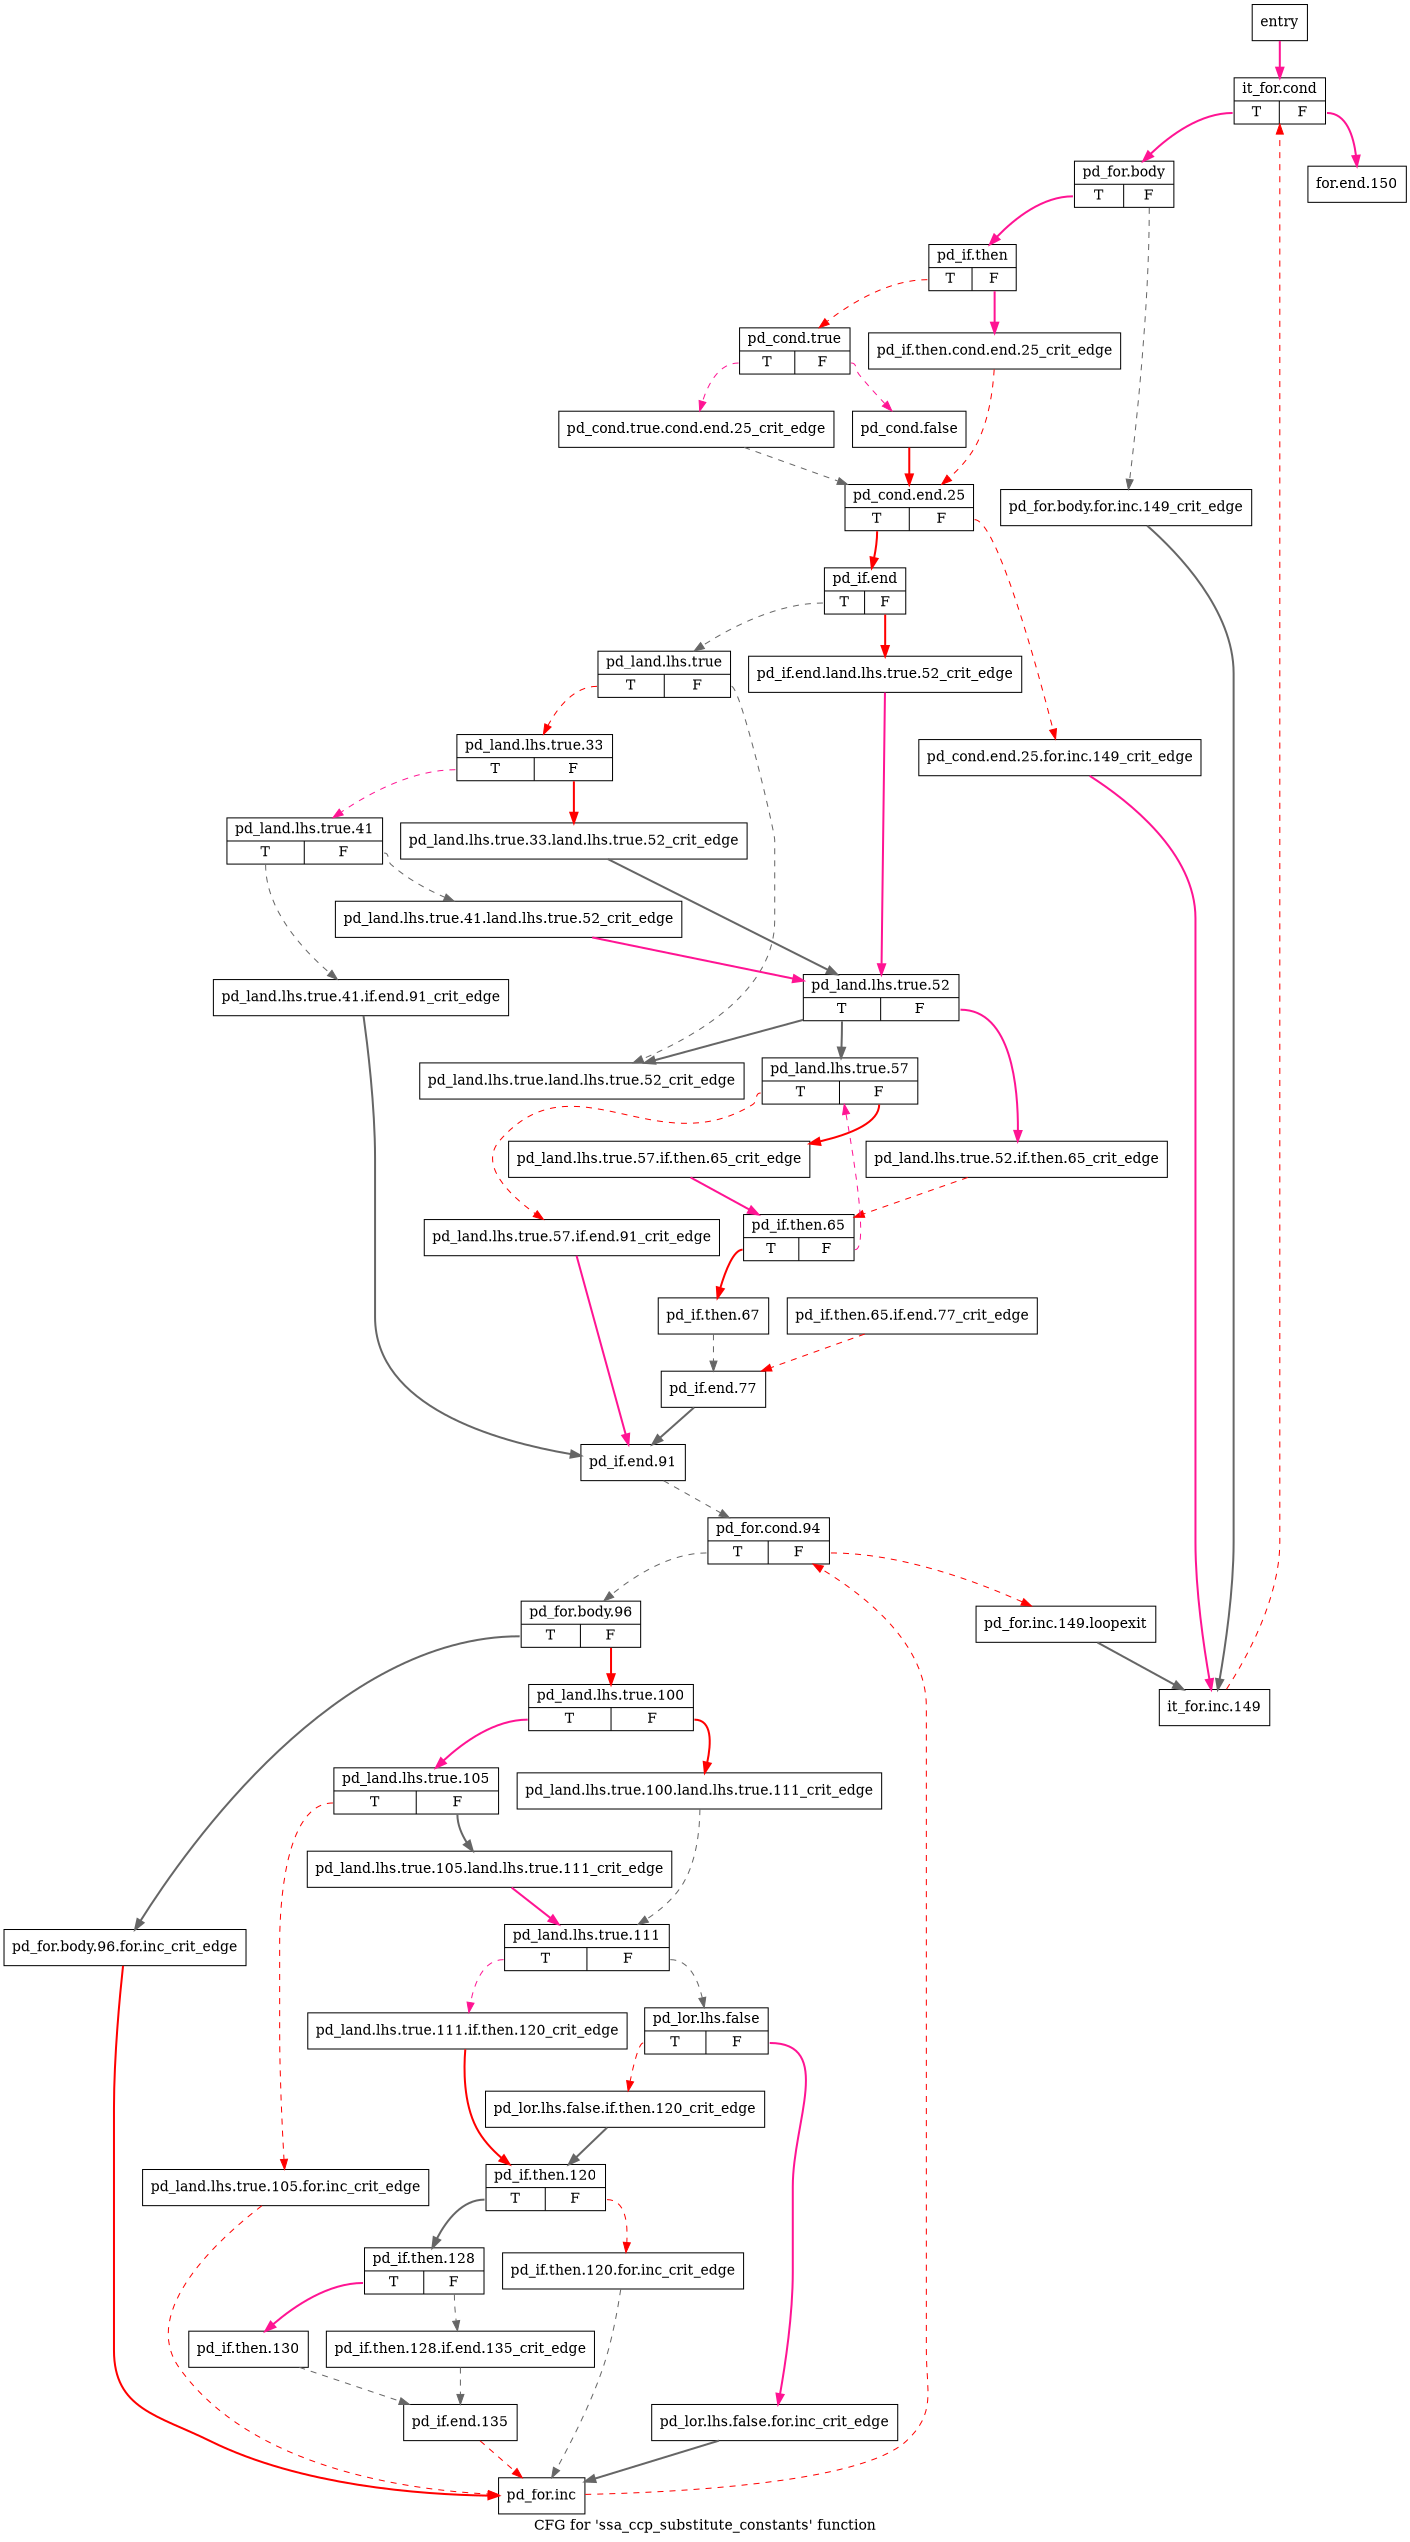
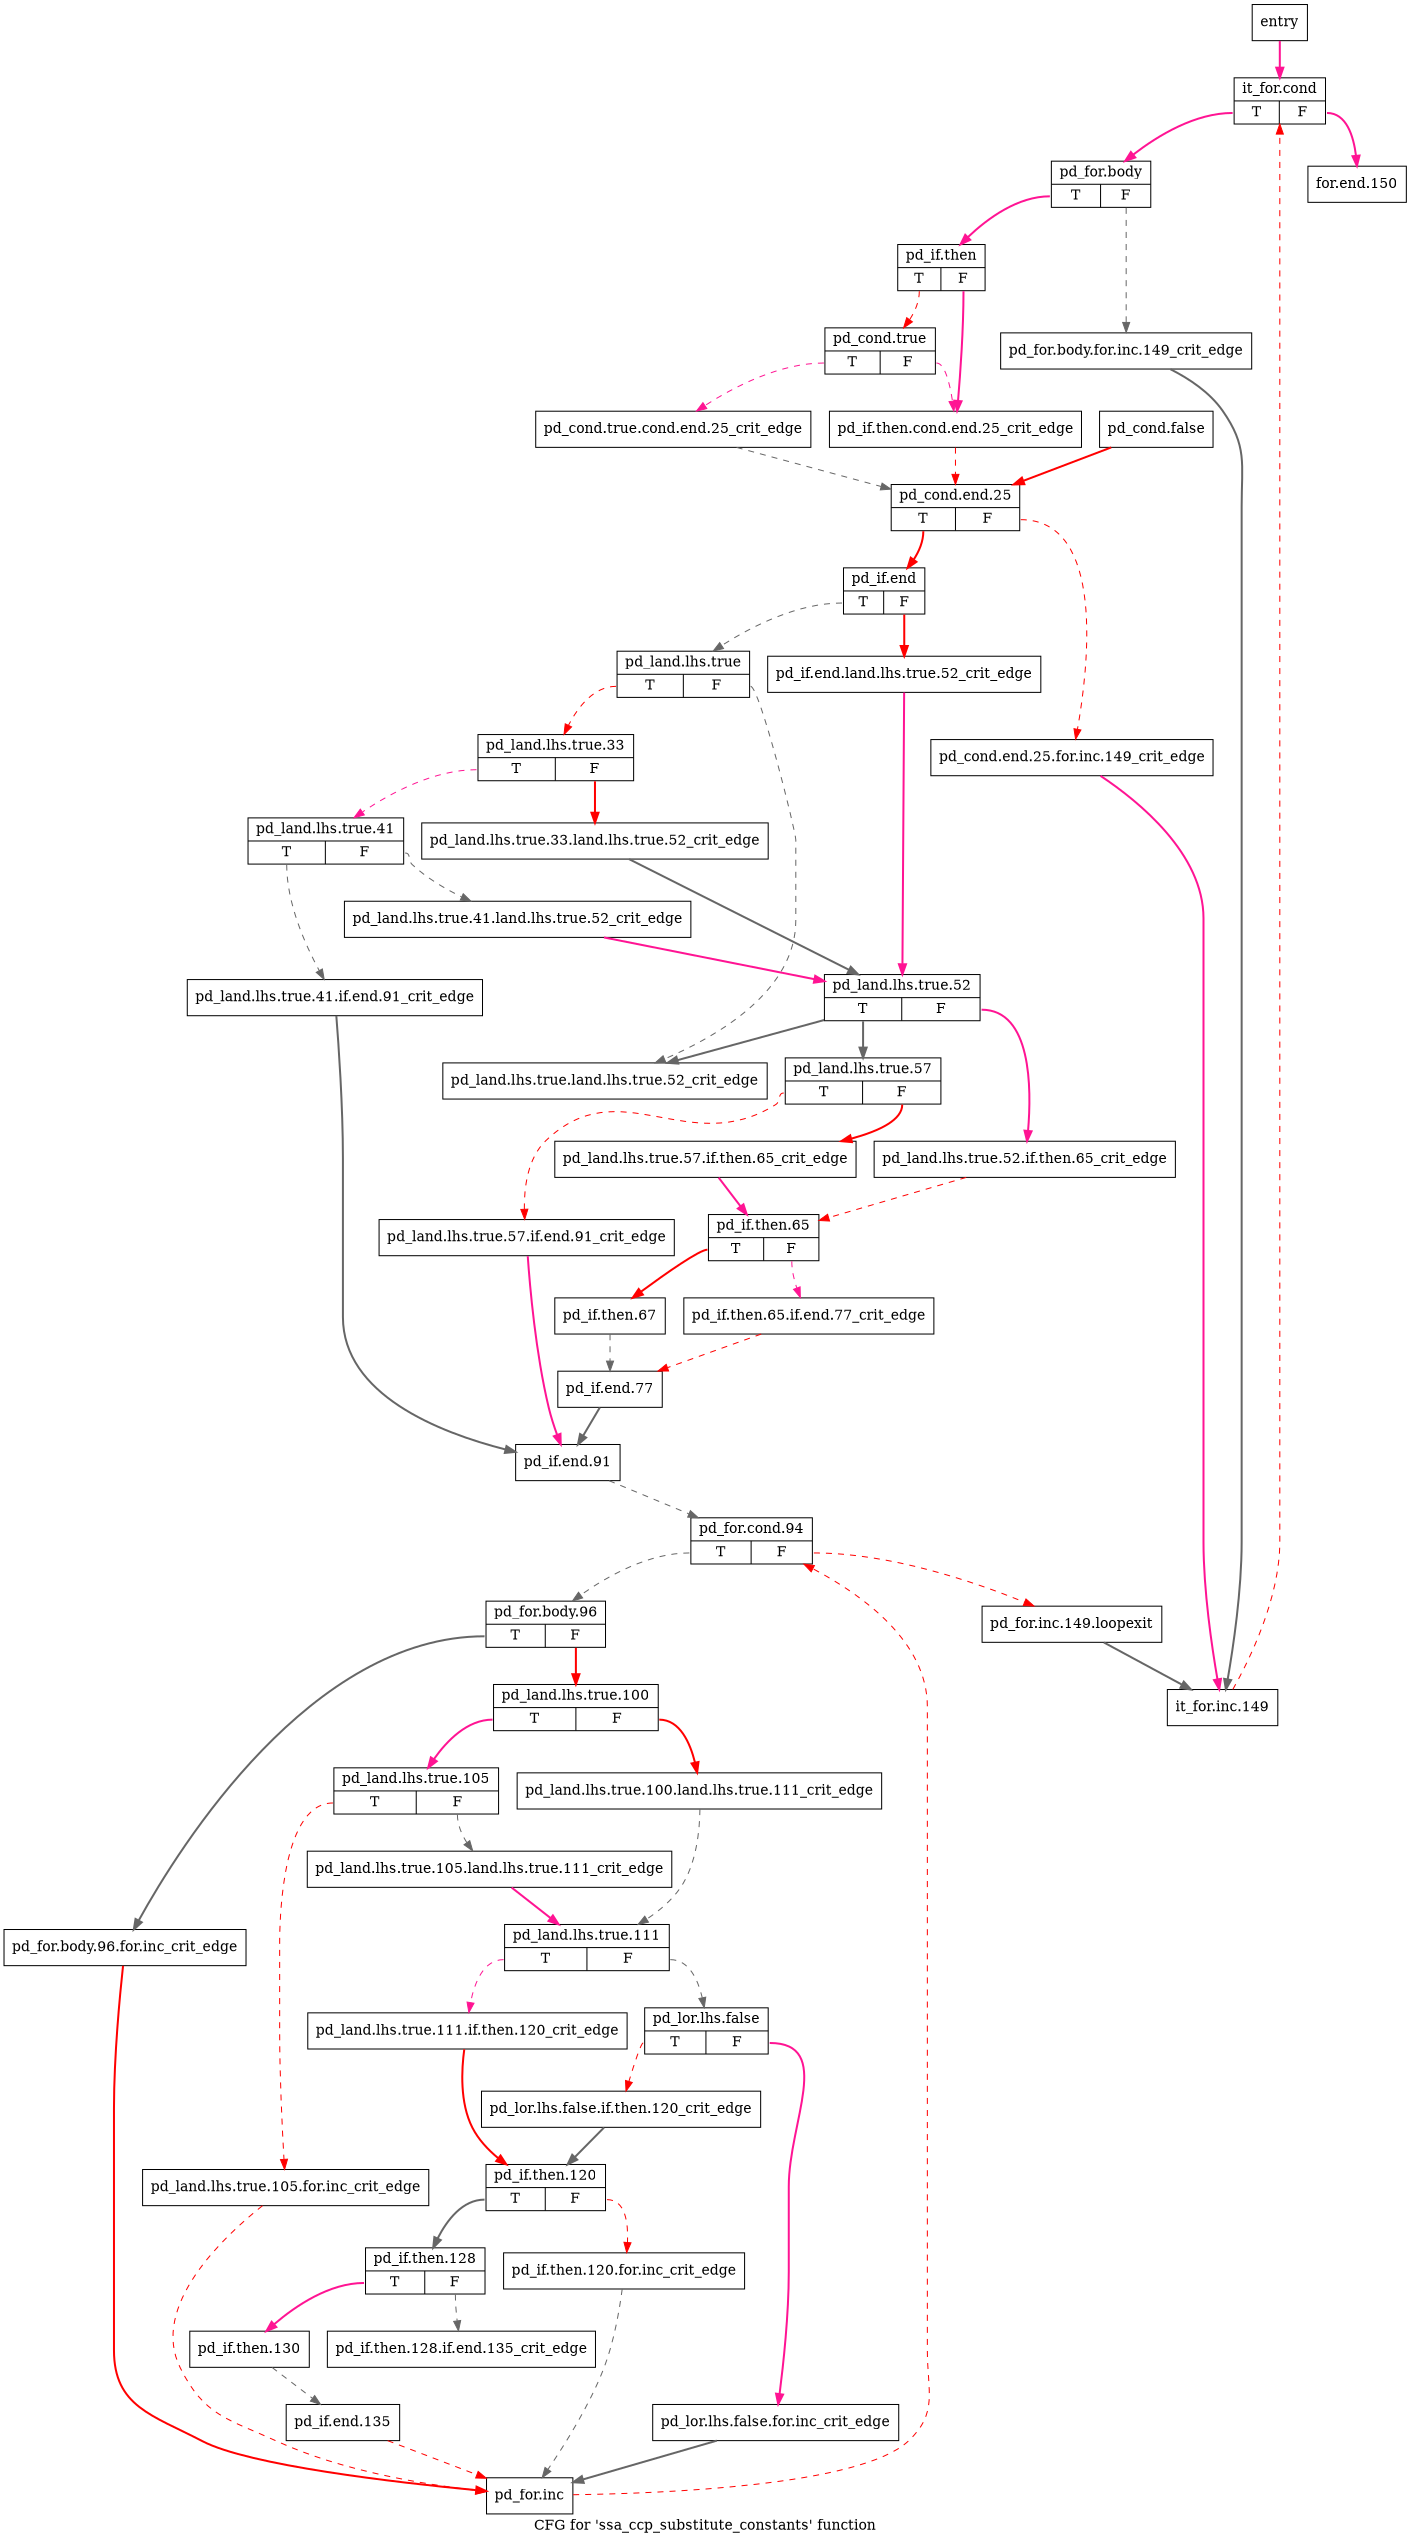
(867, 384) -> (948, 380)
(857, 1183) -> (793, 1275)
(460, 1829) -> (460, 1829)
(460, 2381) -> none
